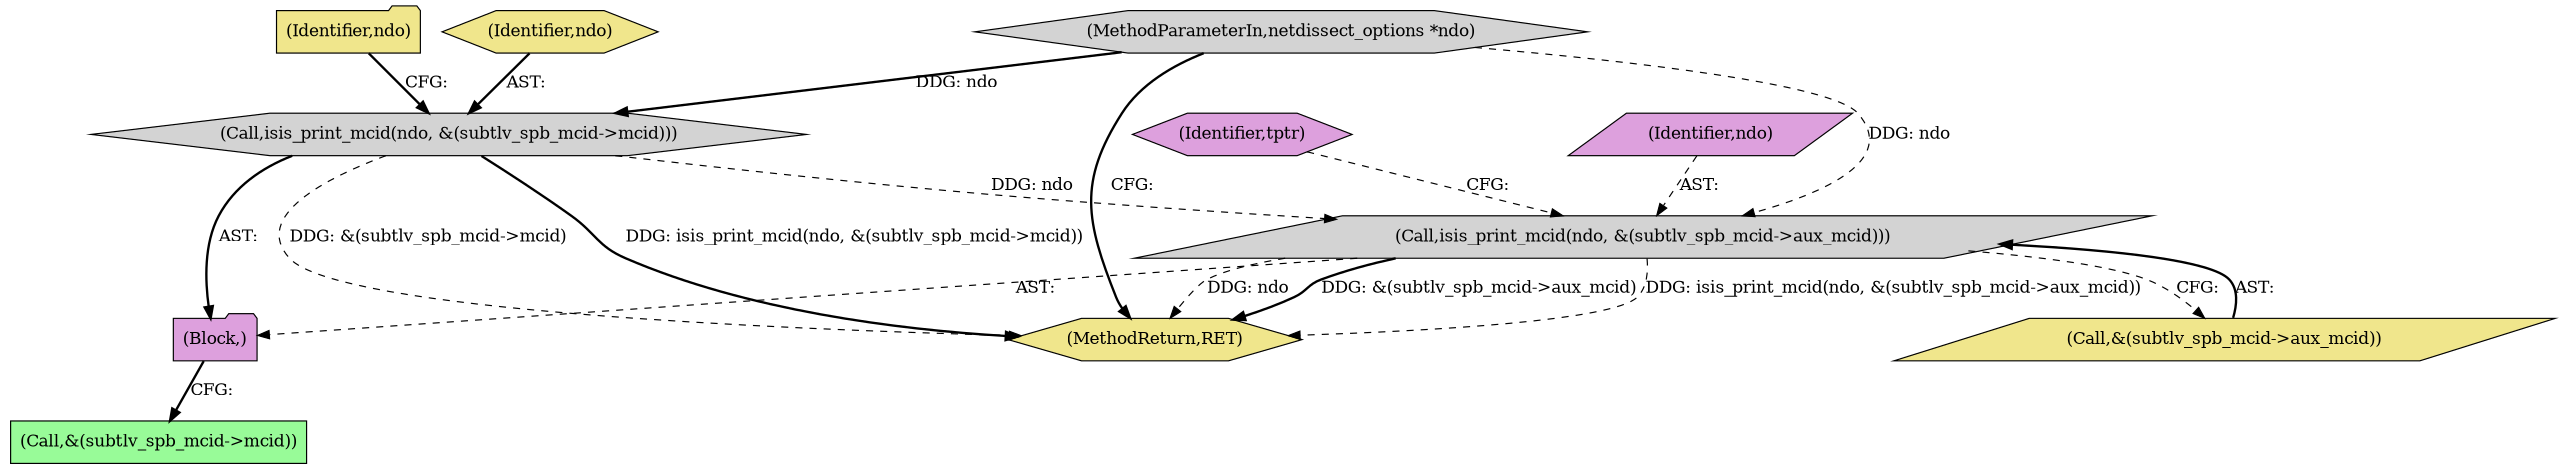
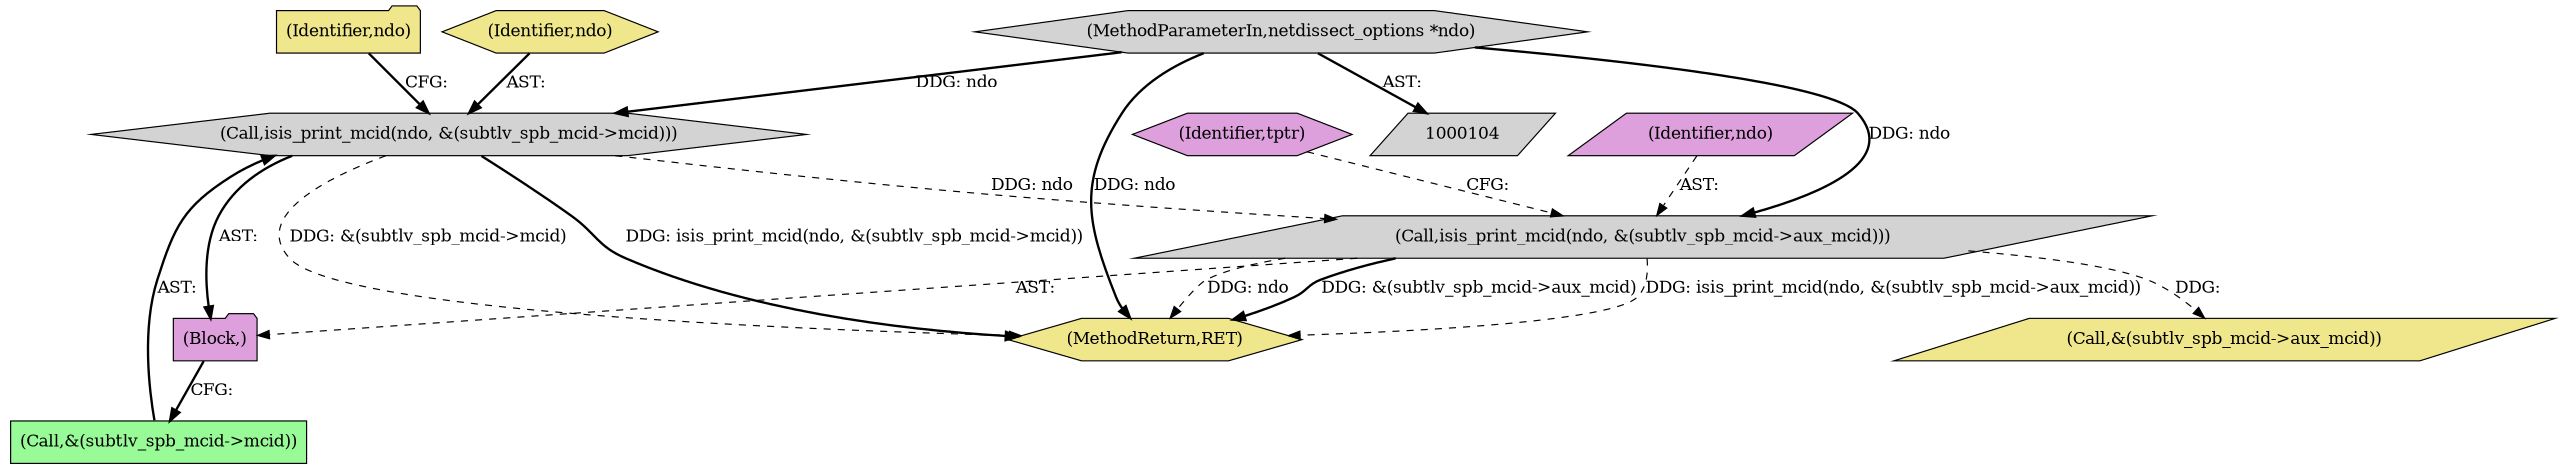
(1754, 81) -> (1754, 81)
none -> (1463, 134)
(1135, 186) -> (1135, 186)
(2143, 256) -> none
none -> (161, 268)
(2200, 288) -> (2200, 288)
